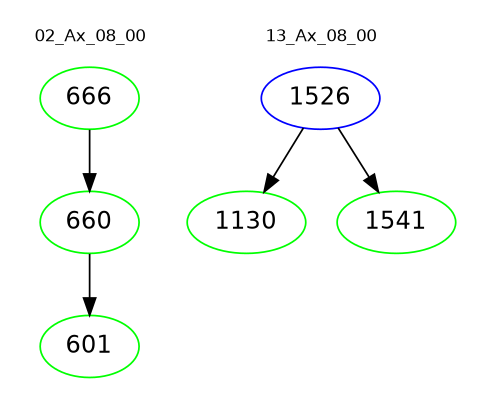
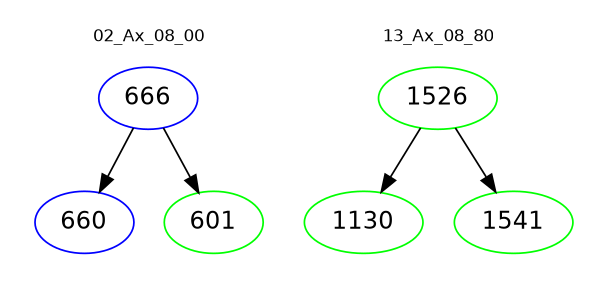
(321, 37) -> (439, 37)
(90, 98) -> (148, 98)
(321, 98) -> (438, 98)
(90, 222) -> (84, 222)
(90, 276) -> (177, 153)
